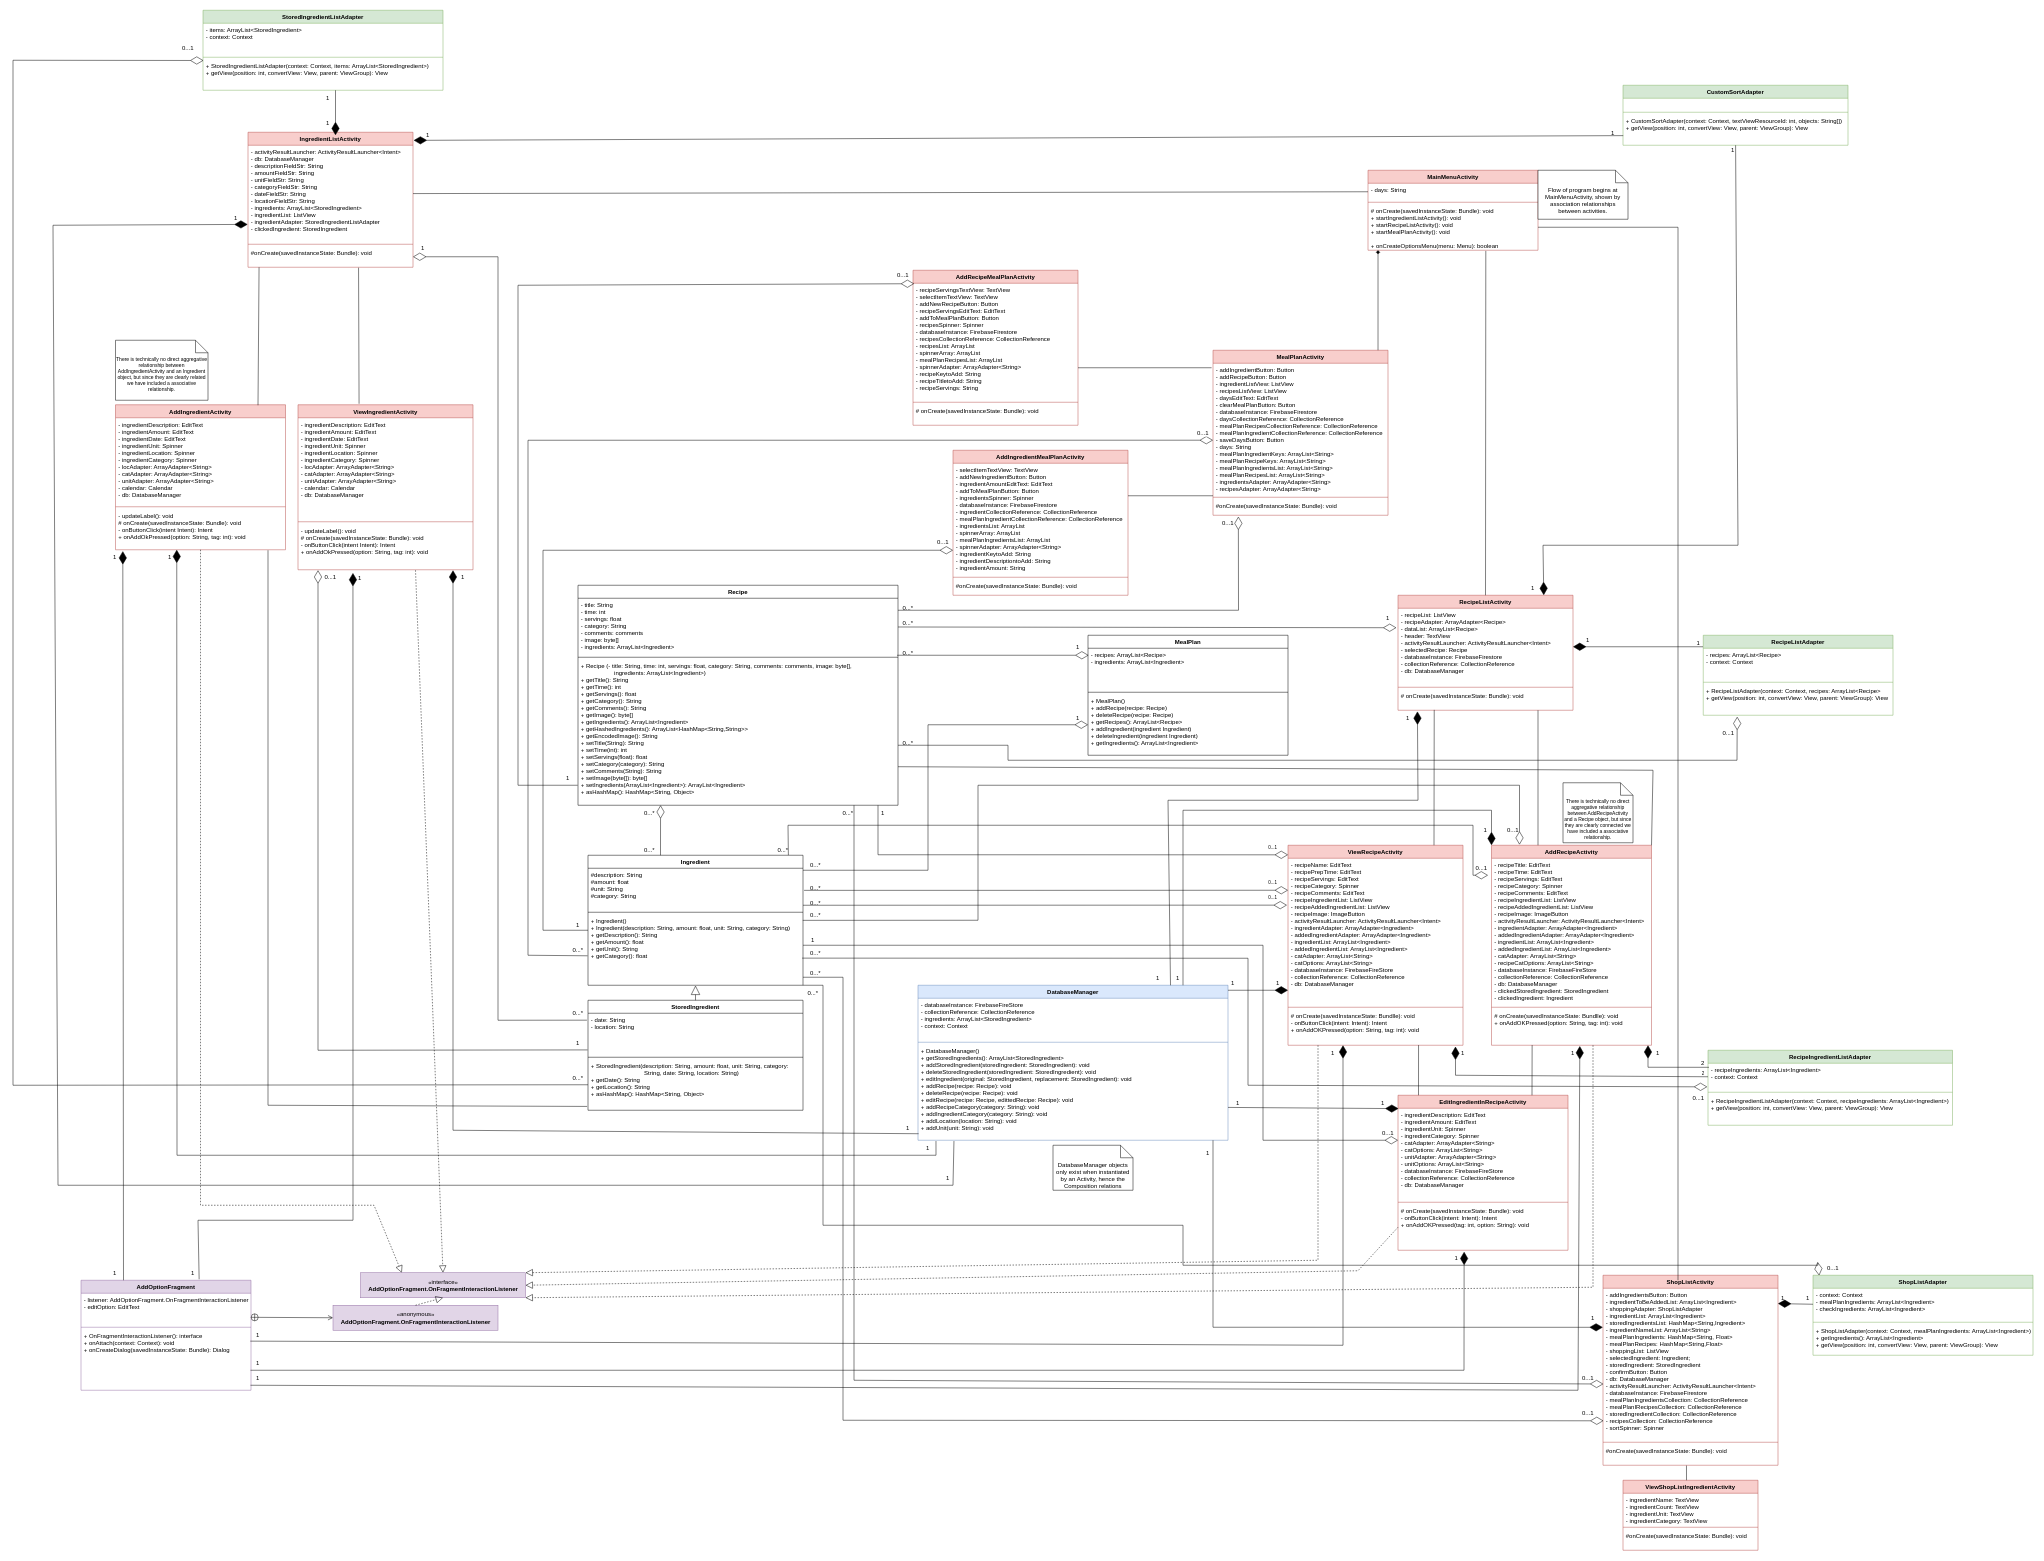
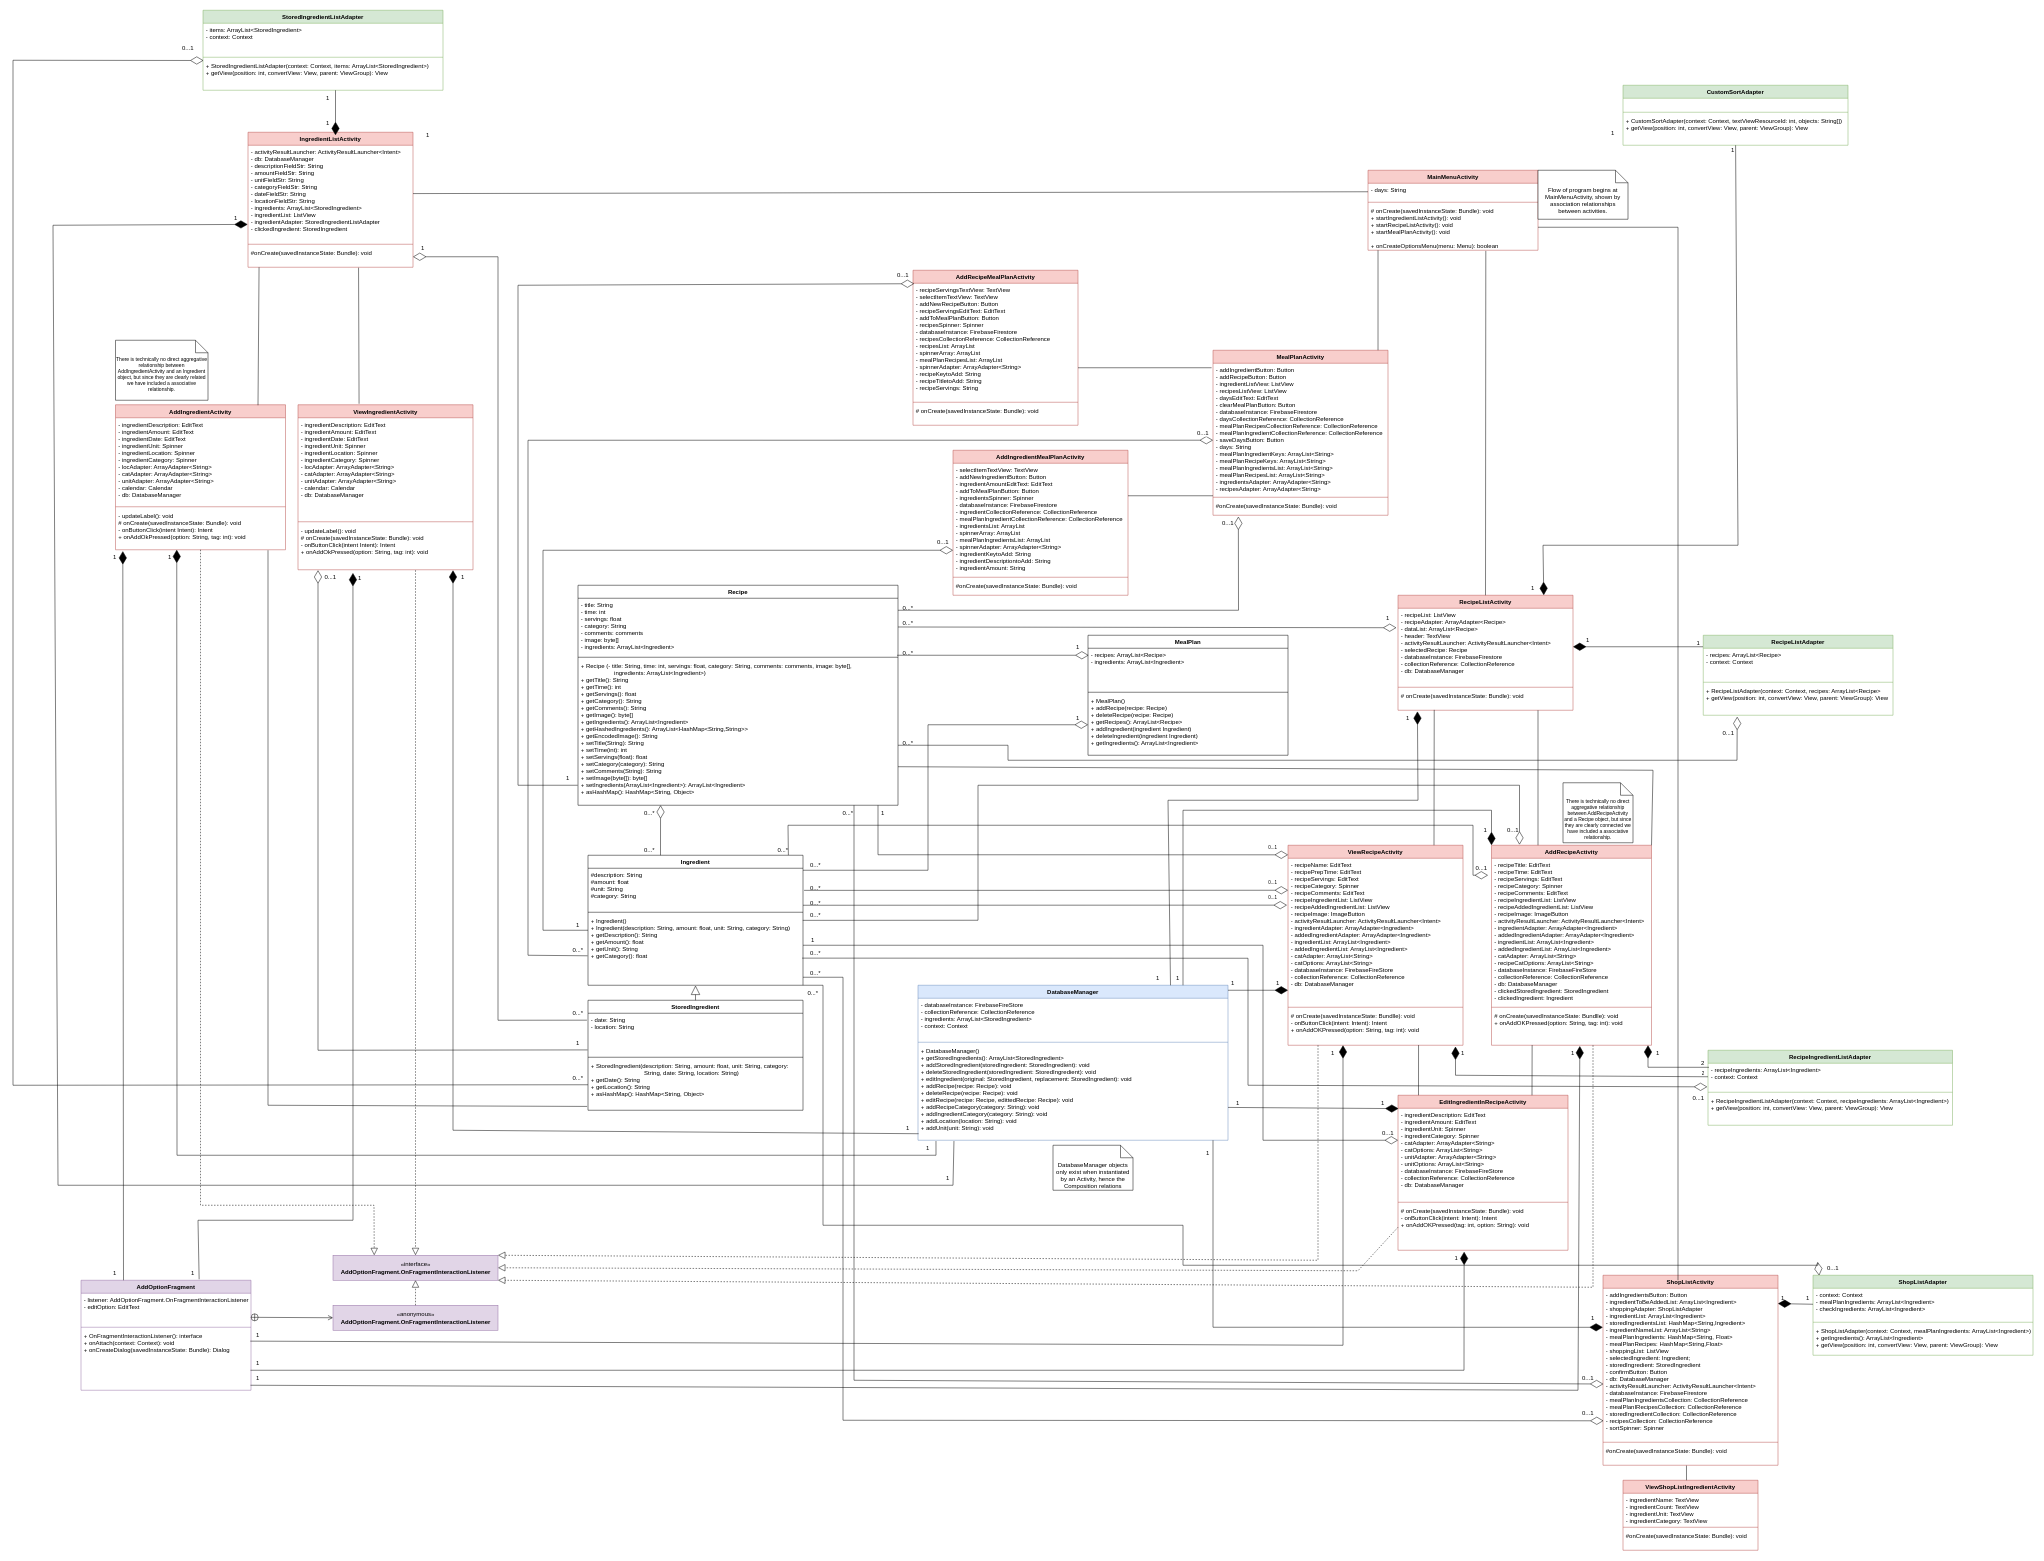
(427, 140) -> none
(1378, 255) -> (1378, 254)
(443, 1285) -> (415, 1268)
